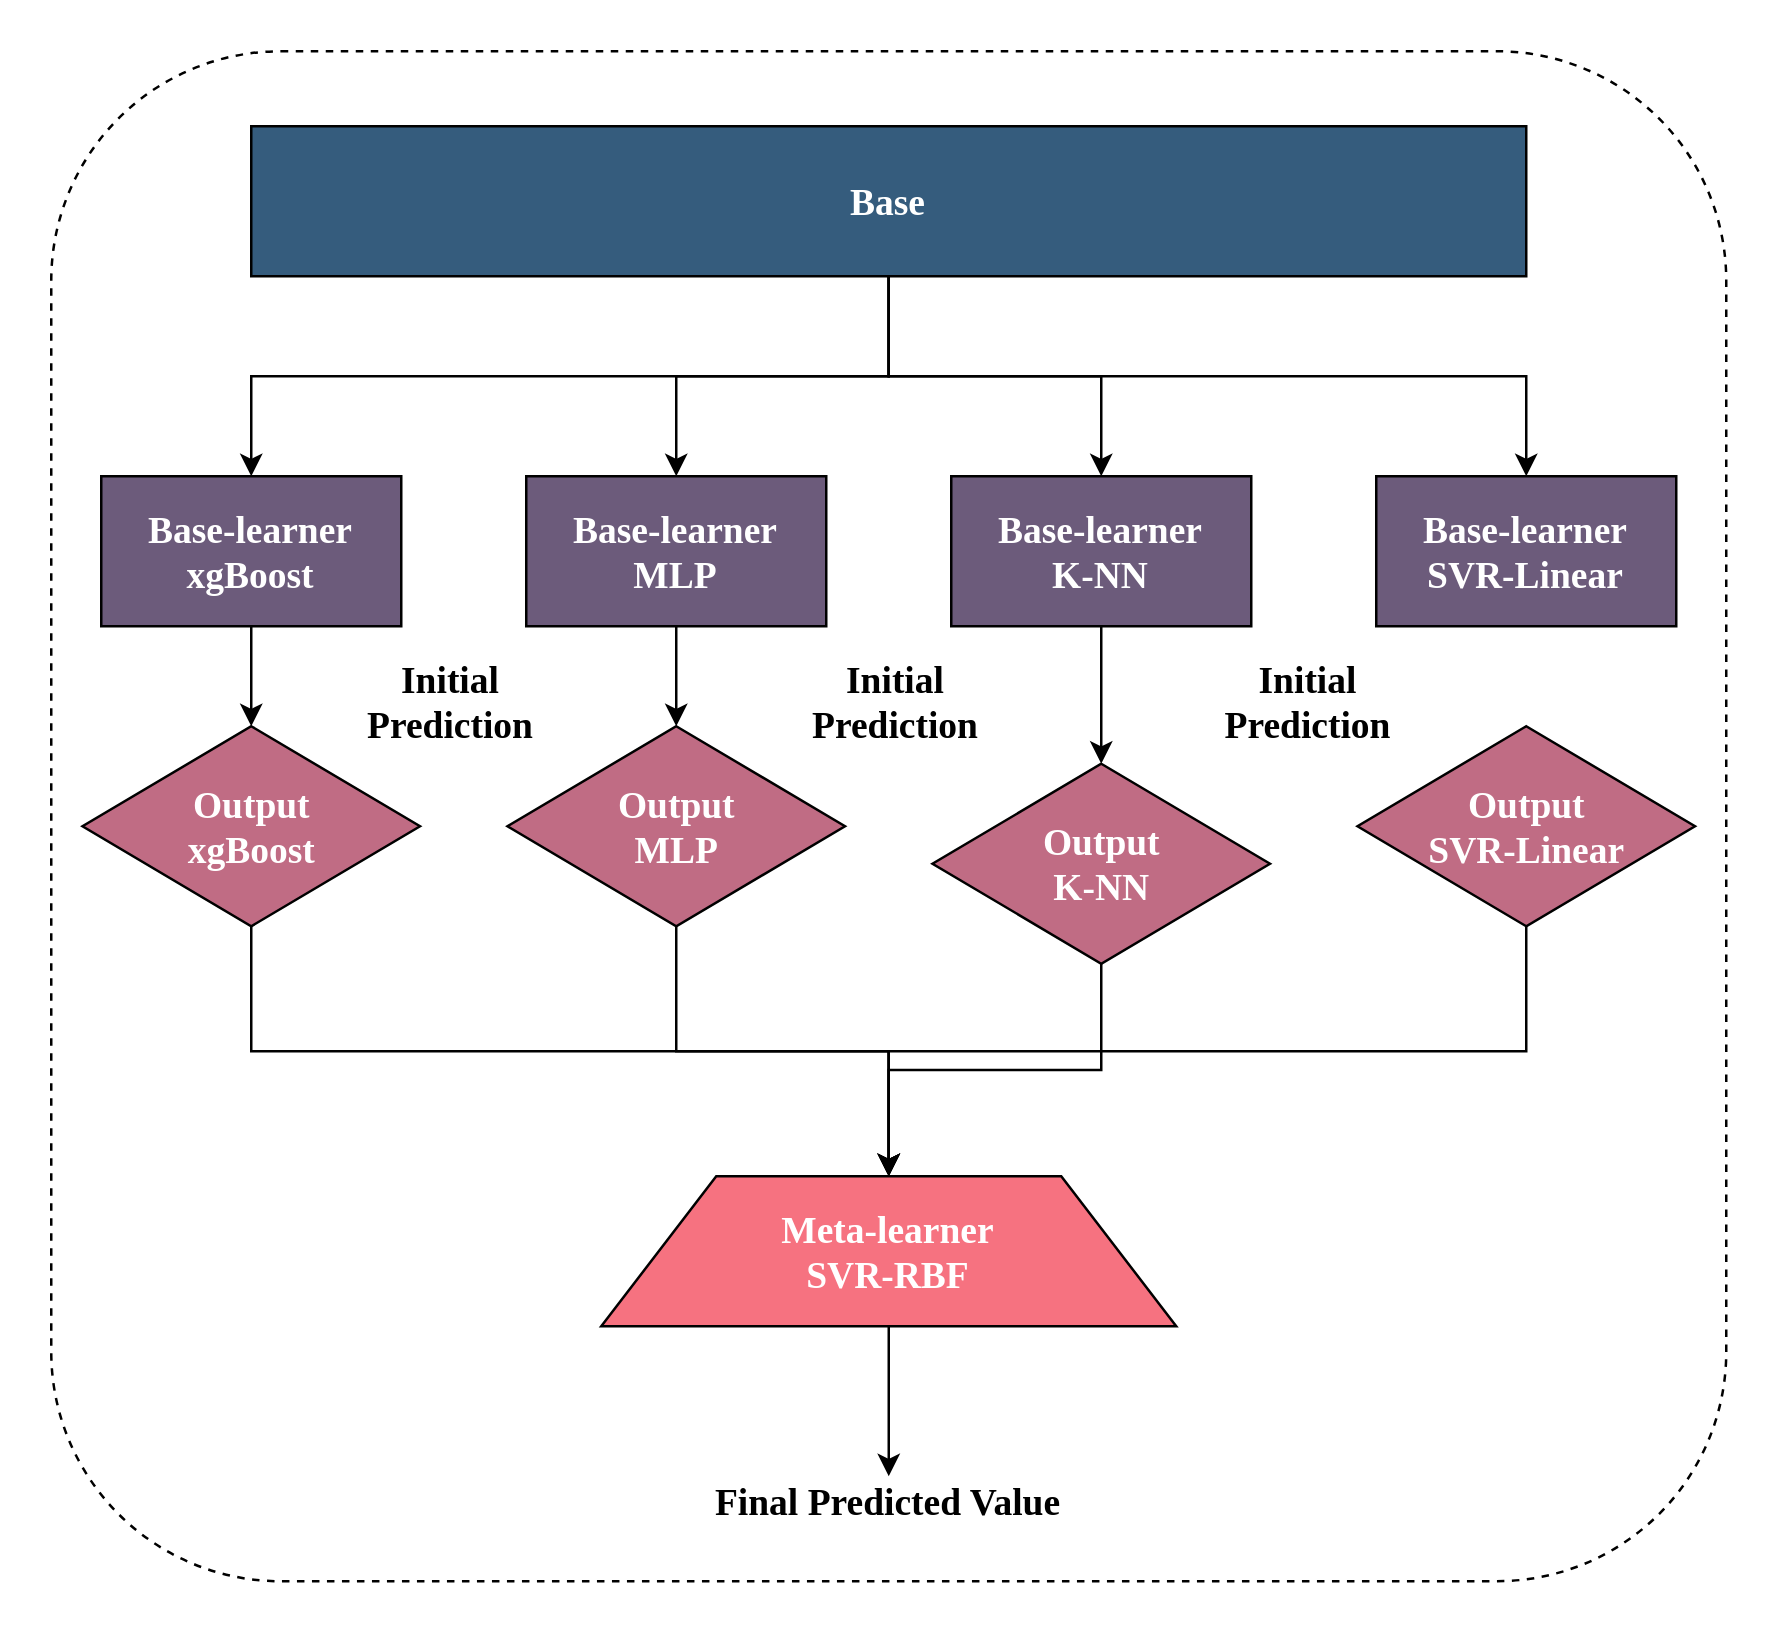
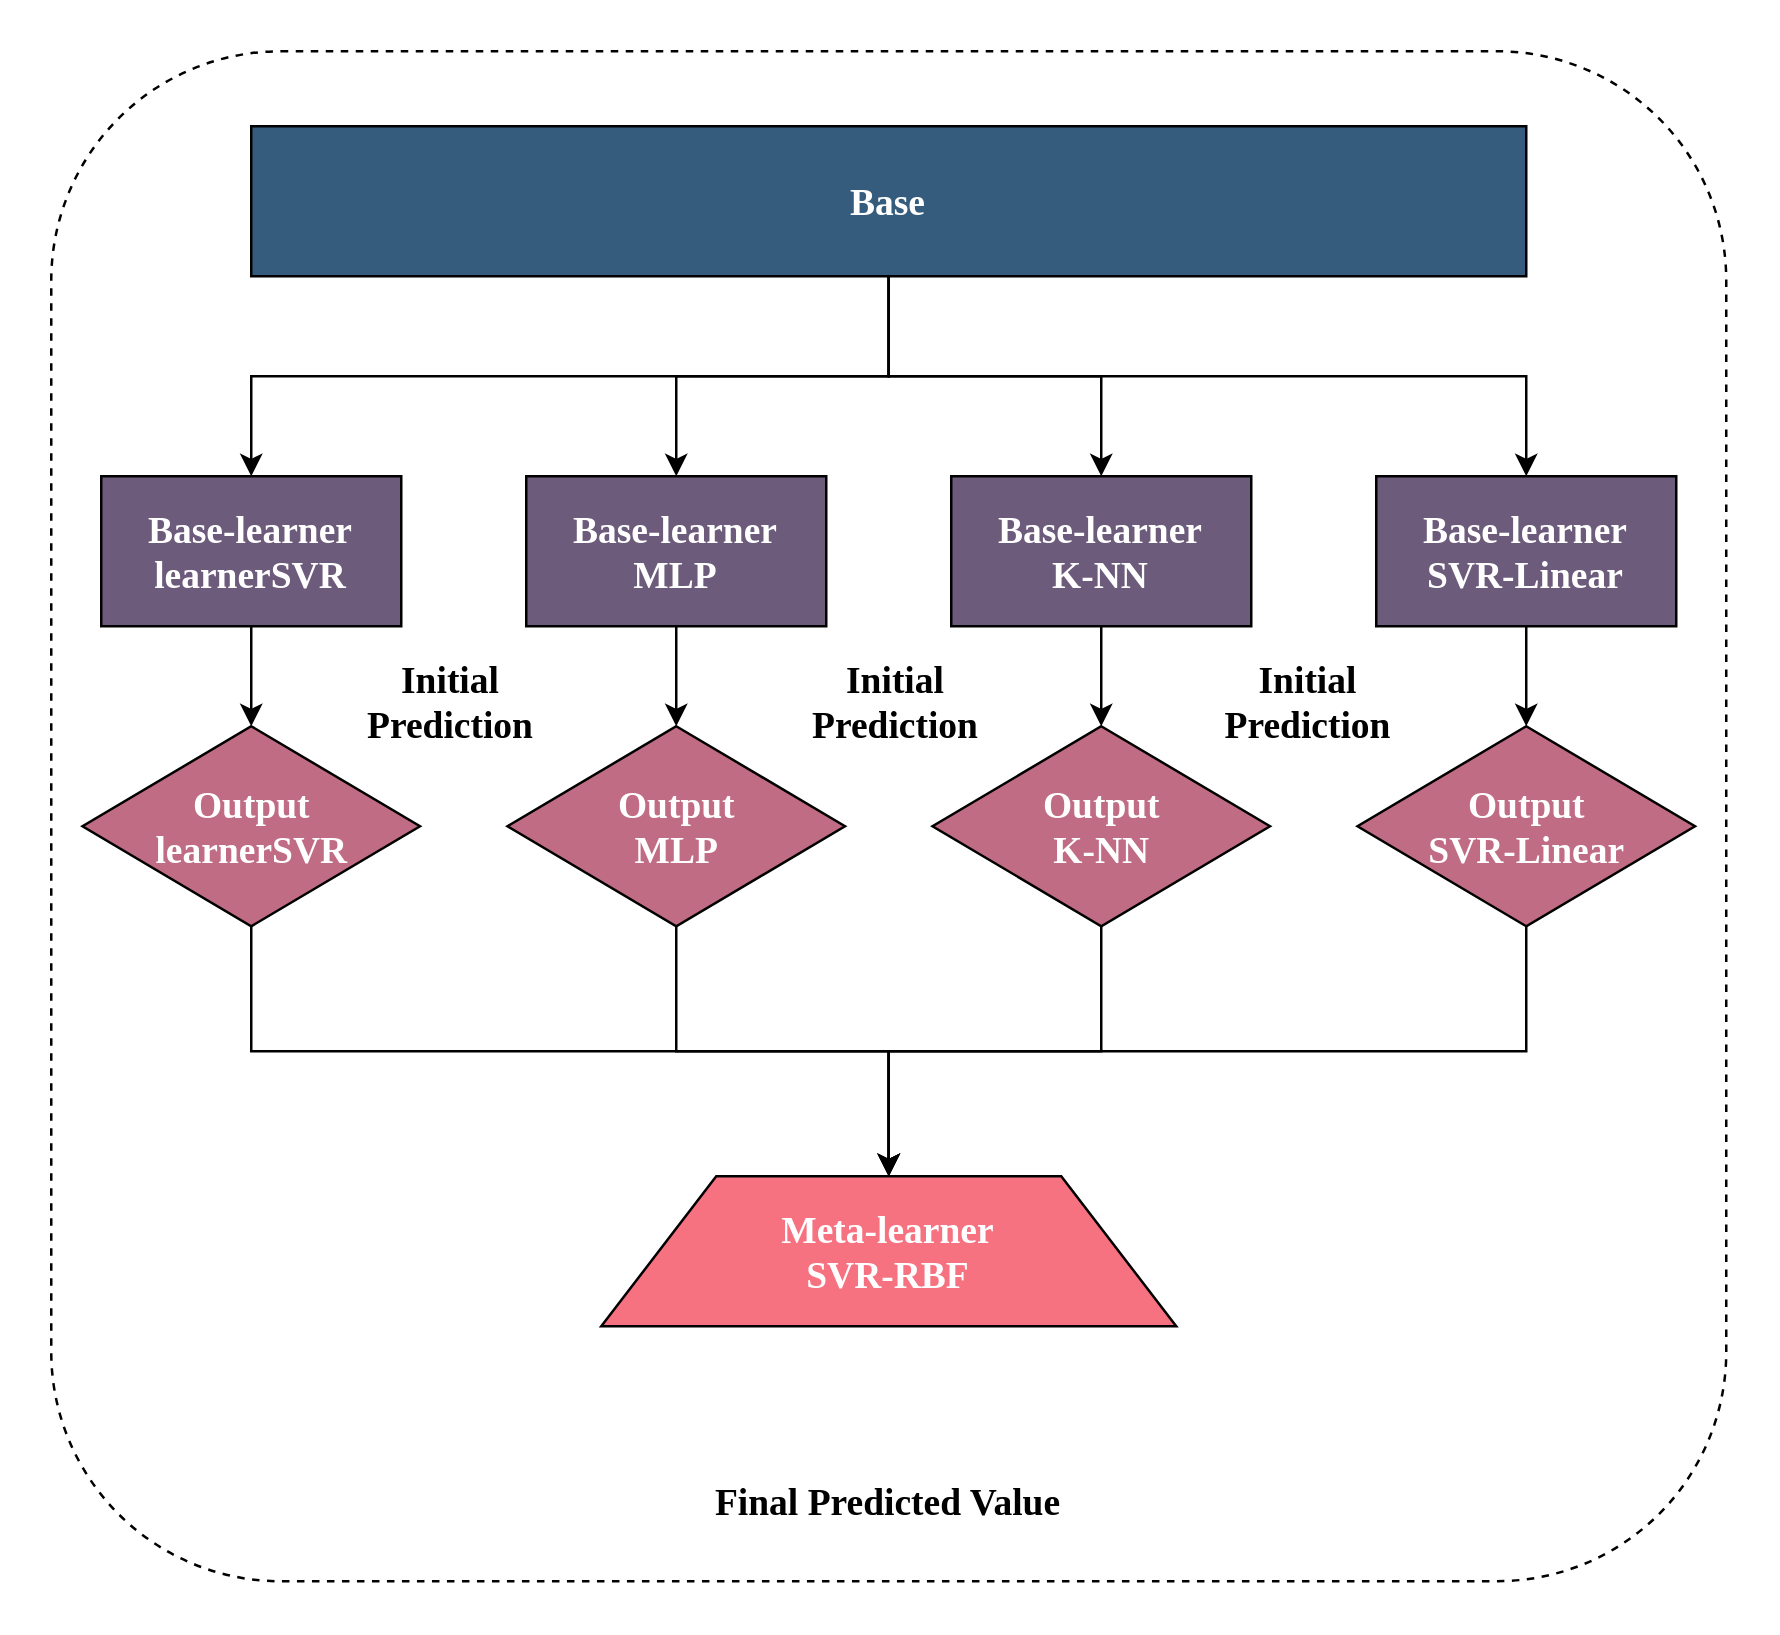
(251, 551) -> (251, 551)
none -> (1526, 668)
(253, 826) -> (253, 826)
(1101, 864) -> (1101, 826)
(889, 1393) -> none
